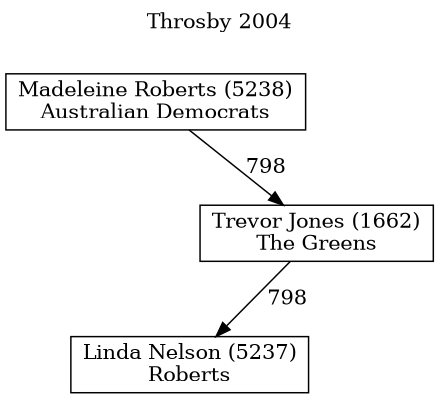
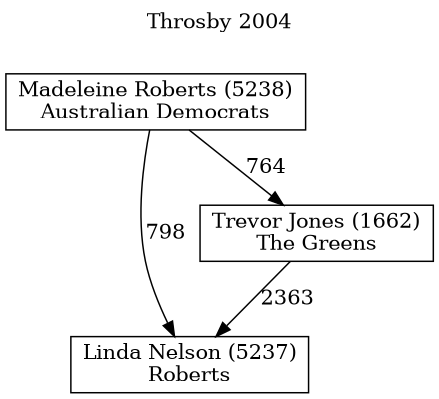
(266, 168) -> (266, 168)
none -> (141, 228)
(288, 299) -> (288, 299)
